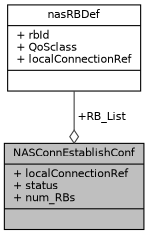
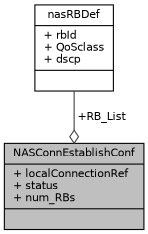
(74, 59) -> (62, 59)
